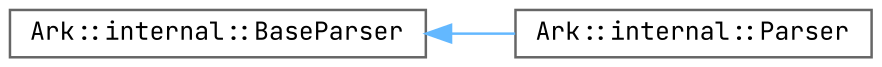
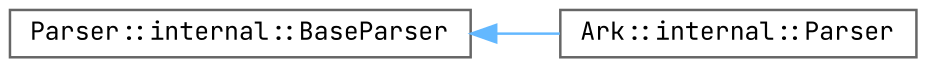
(218, 34) -> (240, 34)
